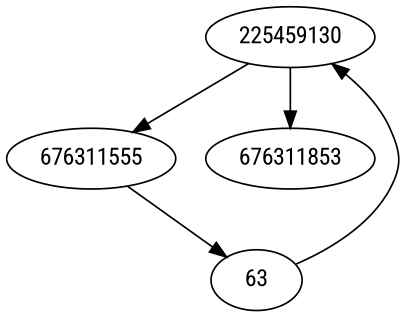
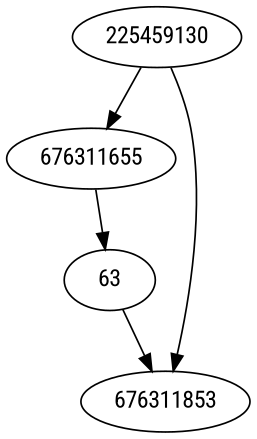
(91, 159) -> (91, 159)
(392, 184) -> (134, 333)
